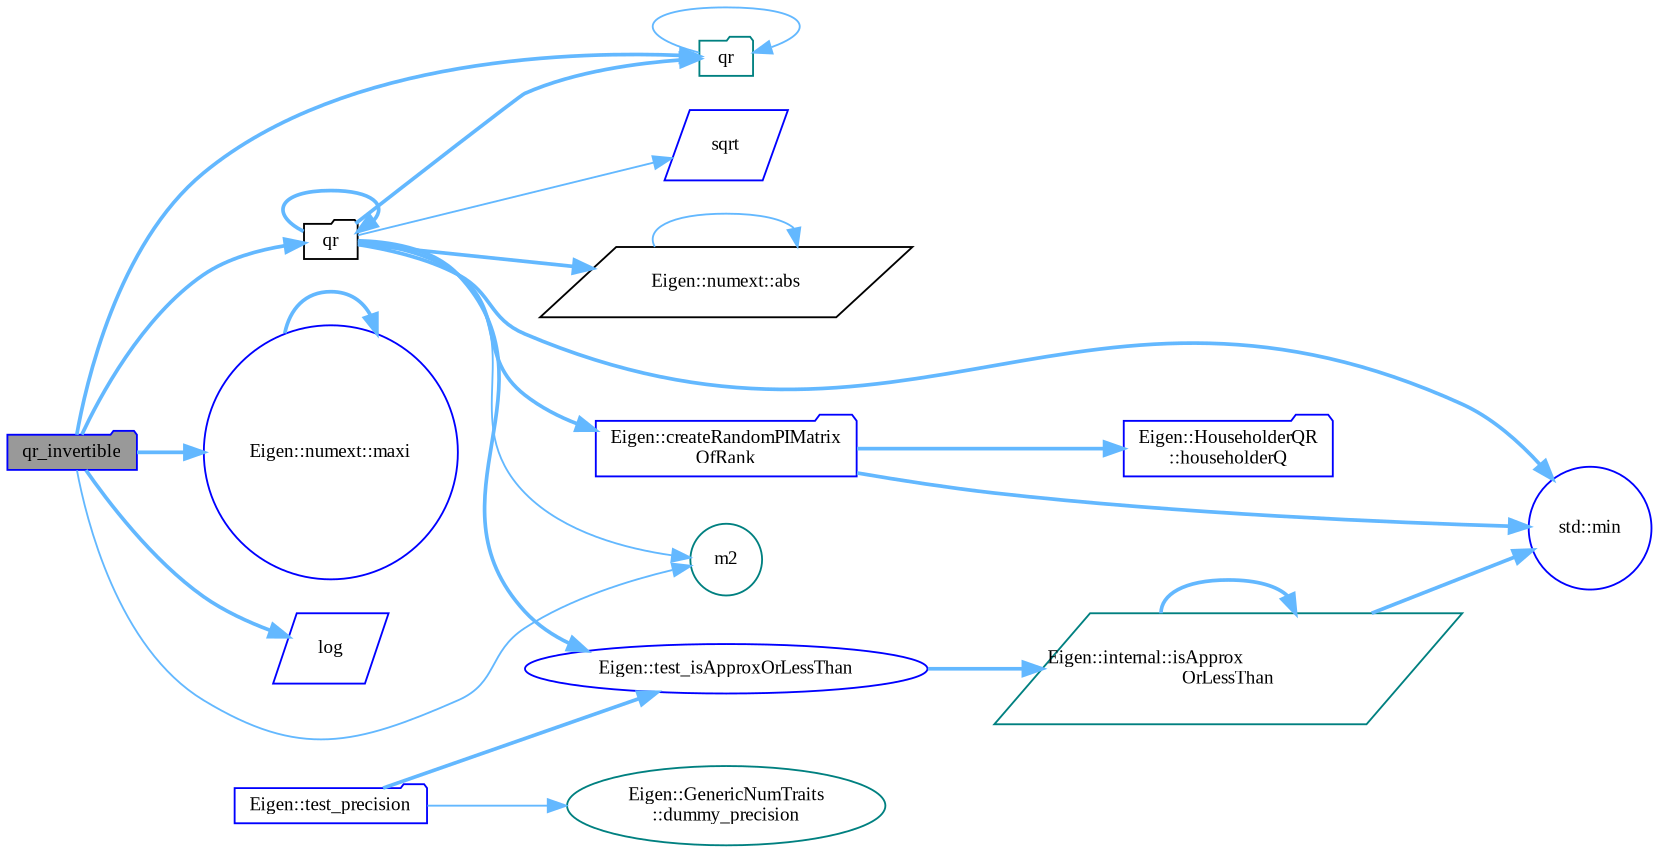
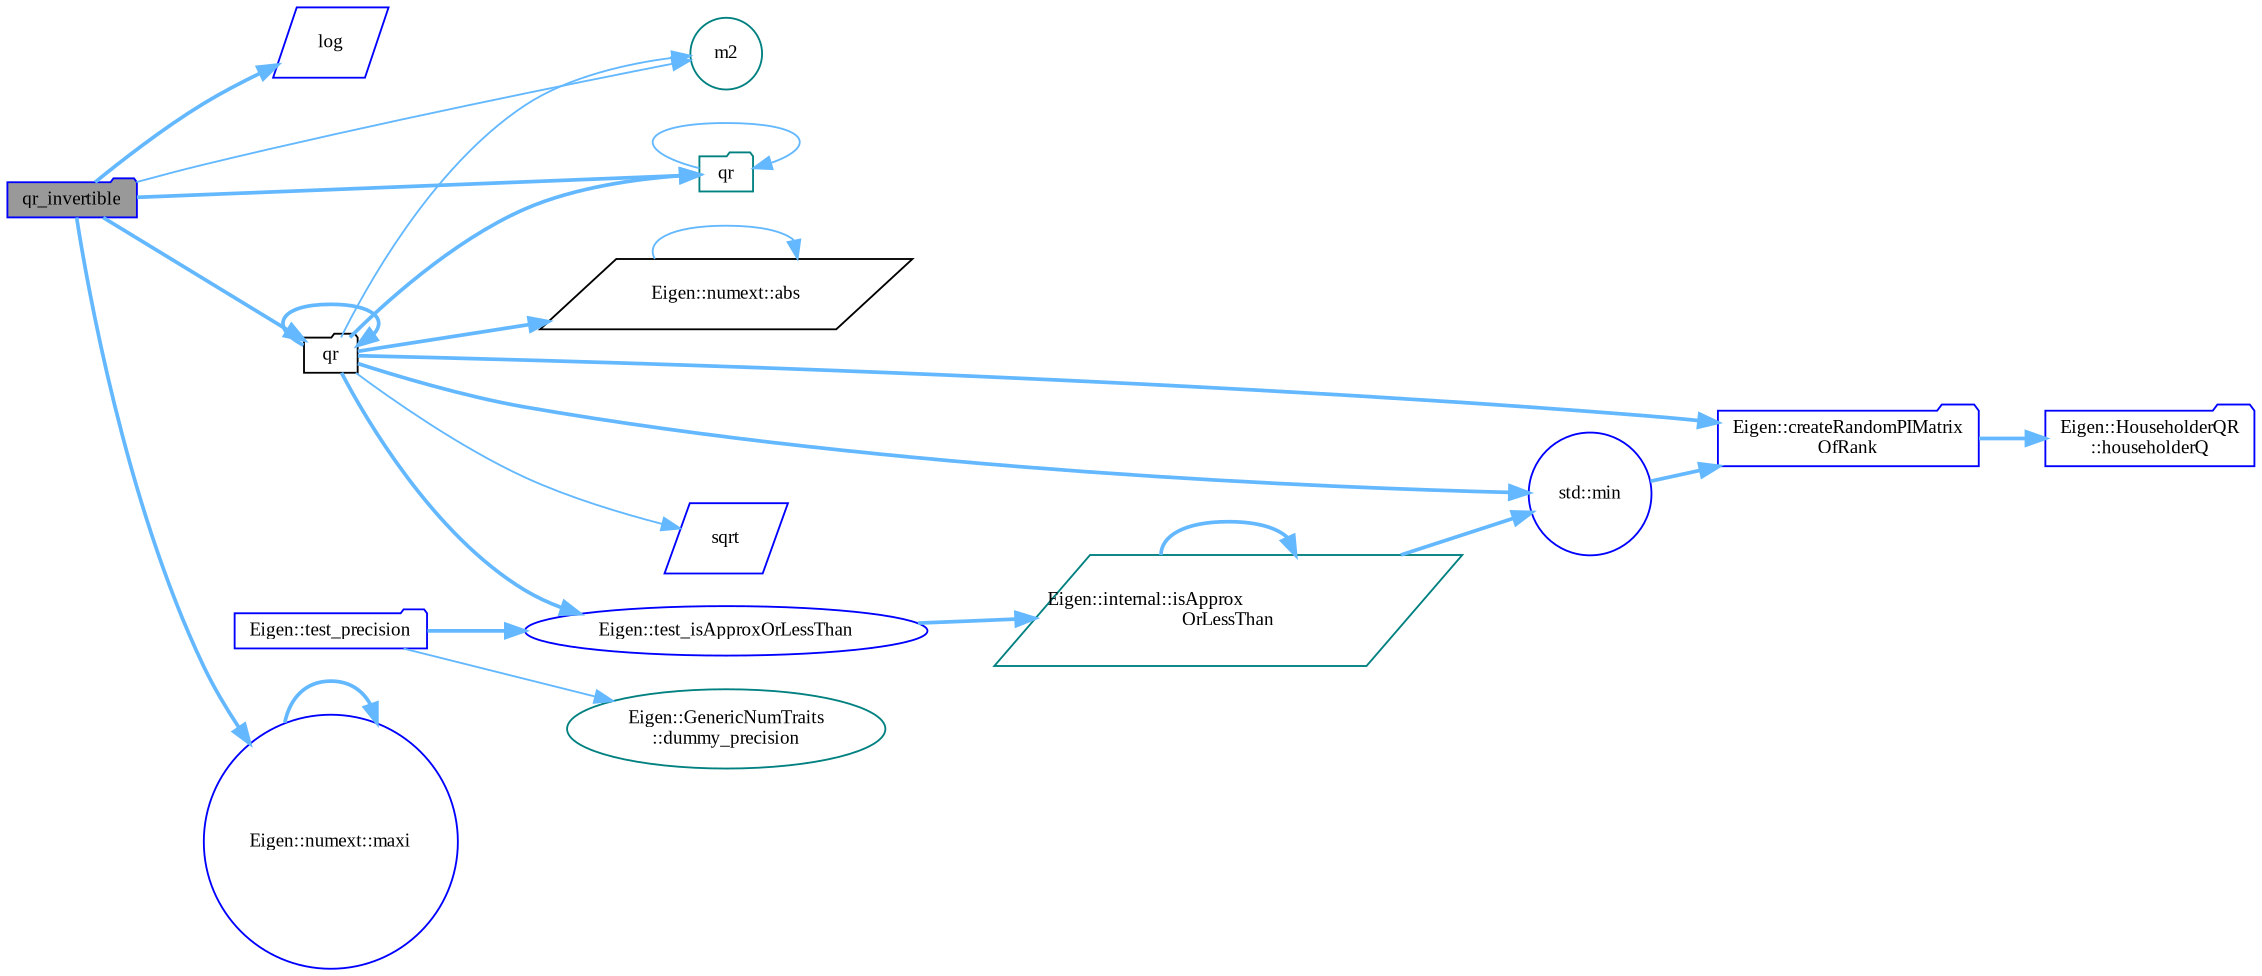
(1182, 510) -> (1675, 476)
